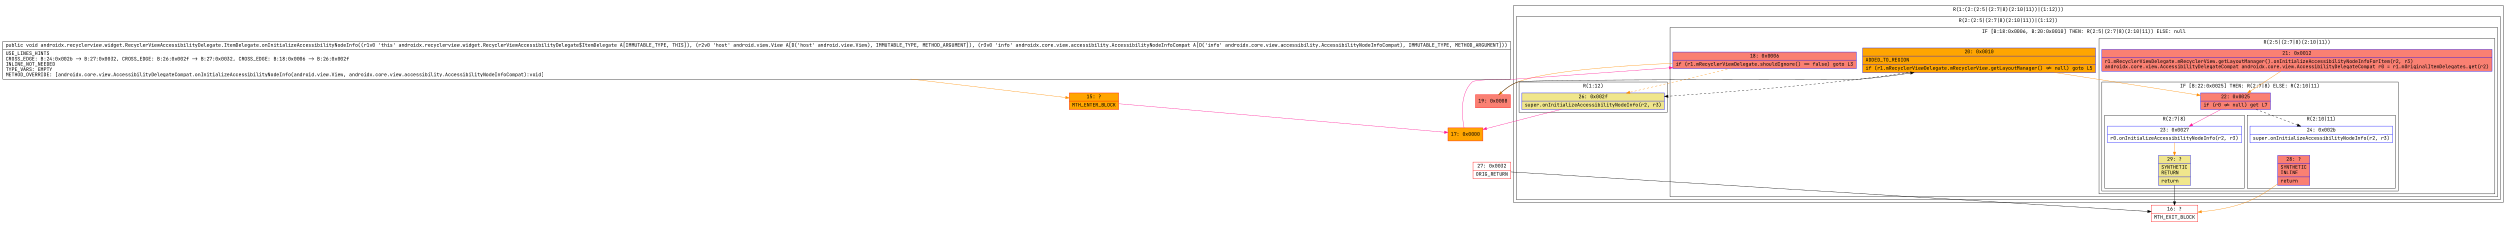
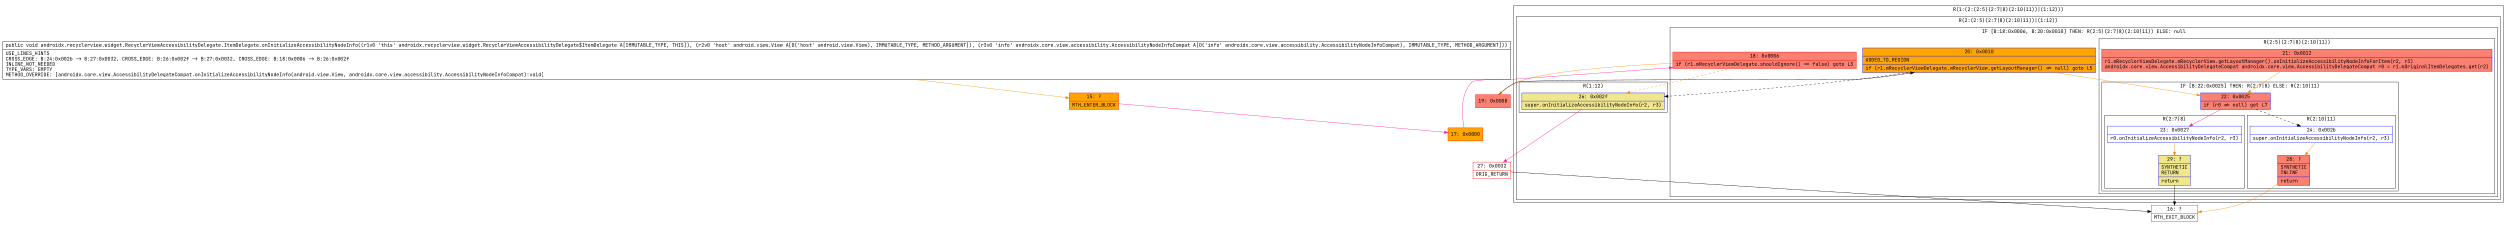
(1765, 60) -> (1765, 60)
(1524, 119) -> (1544, 135)
none -> (2311, 148)
